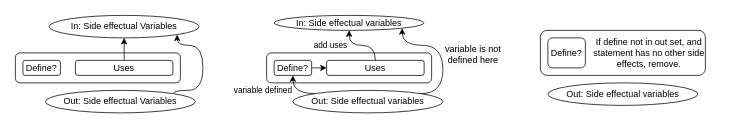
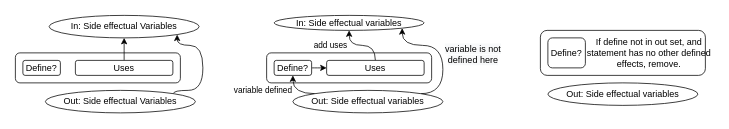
(649, 53) -> (649, 53)
